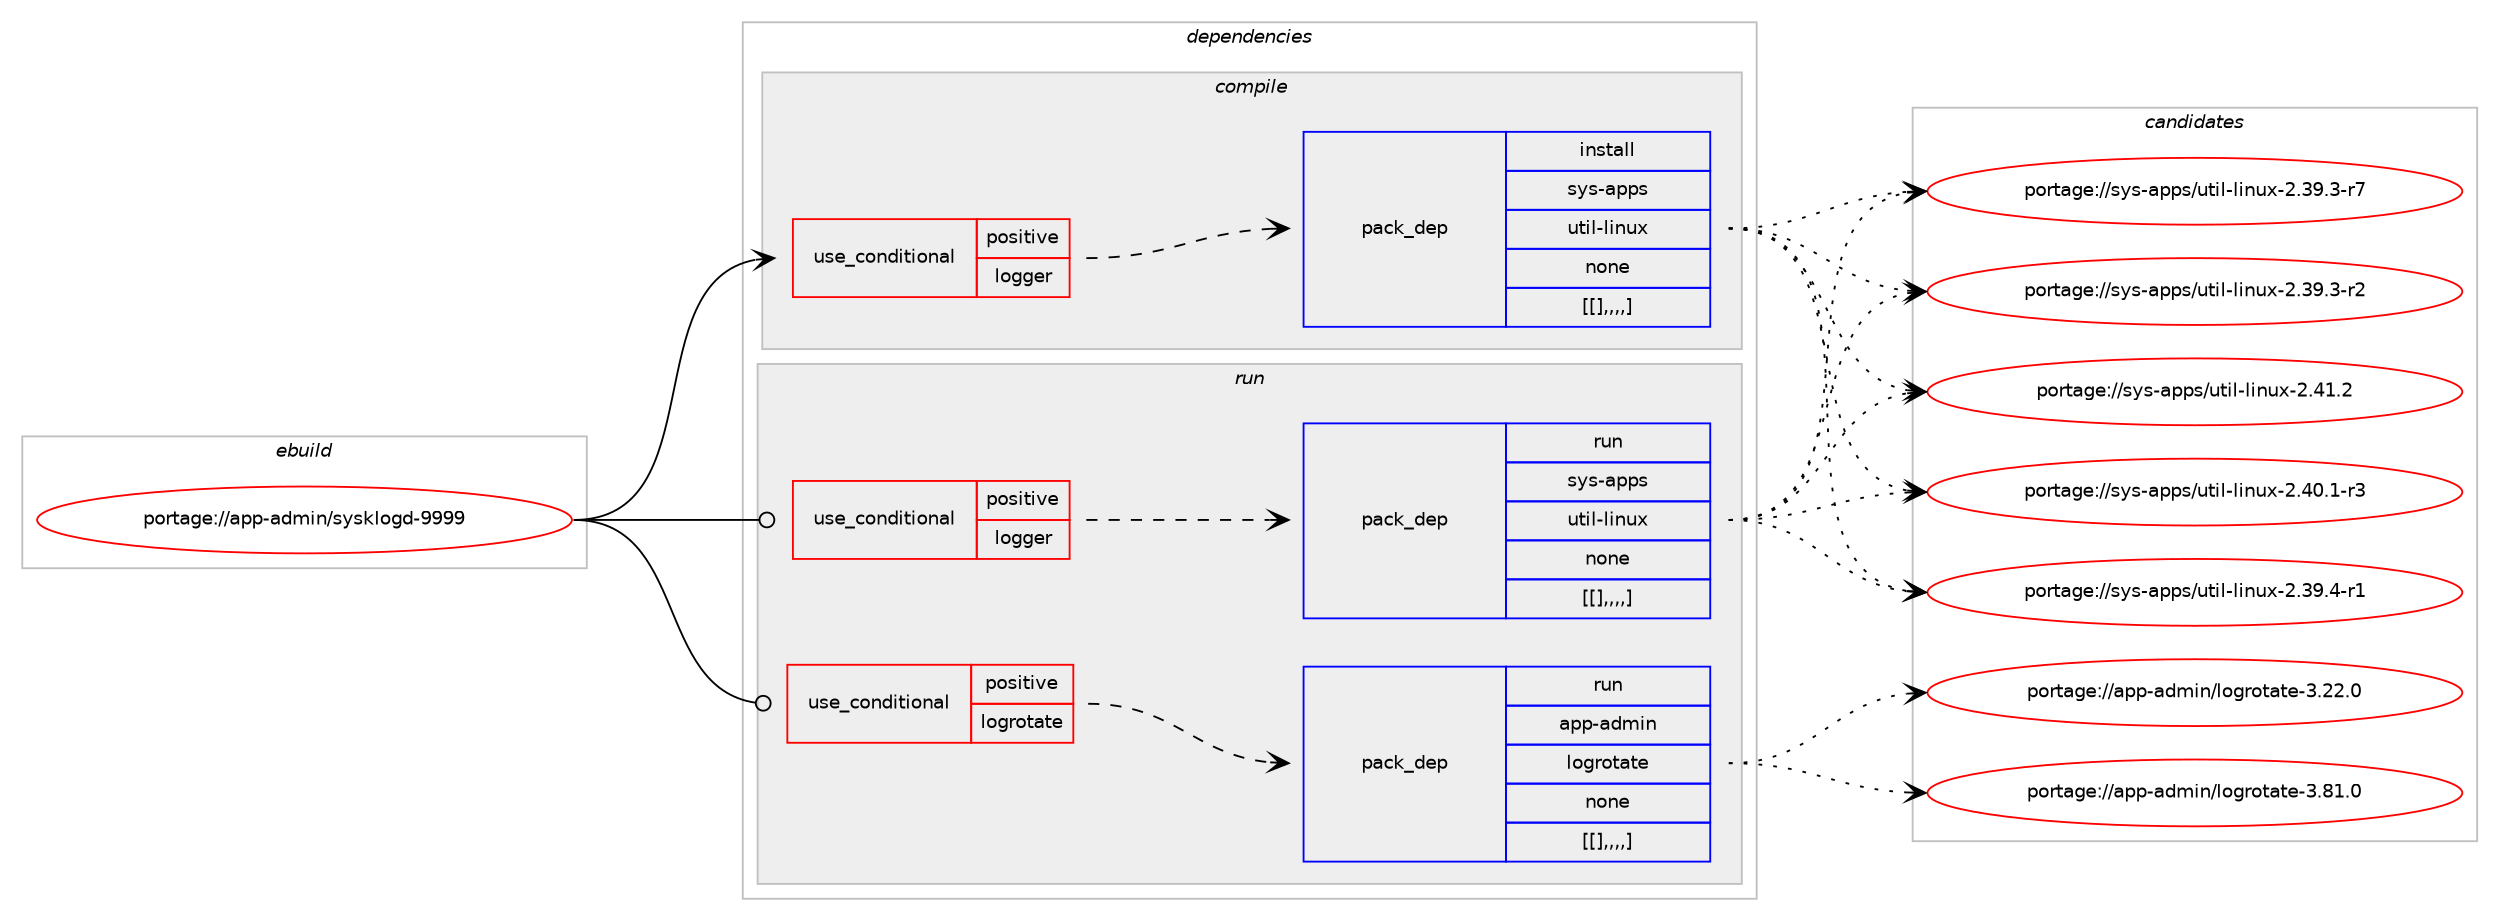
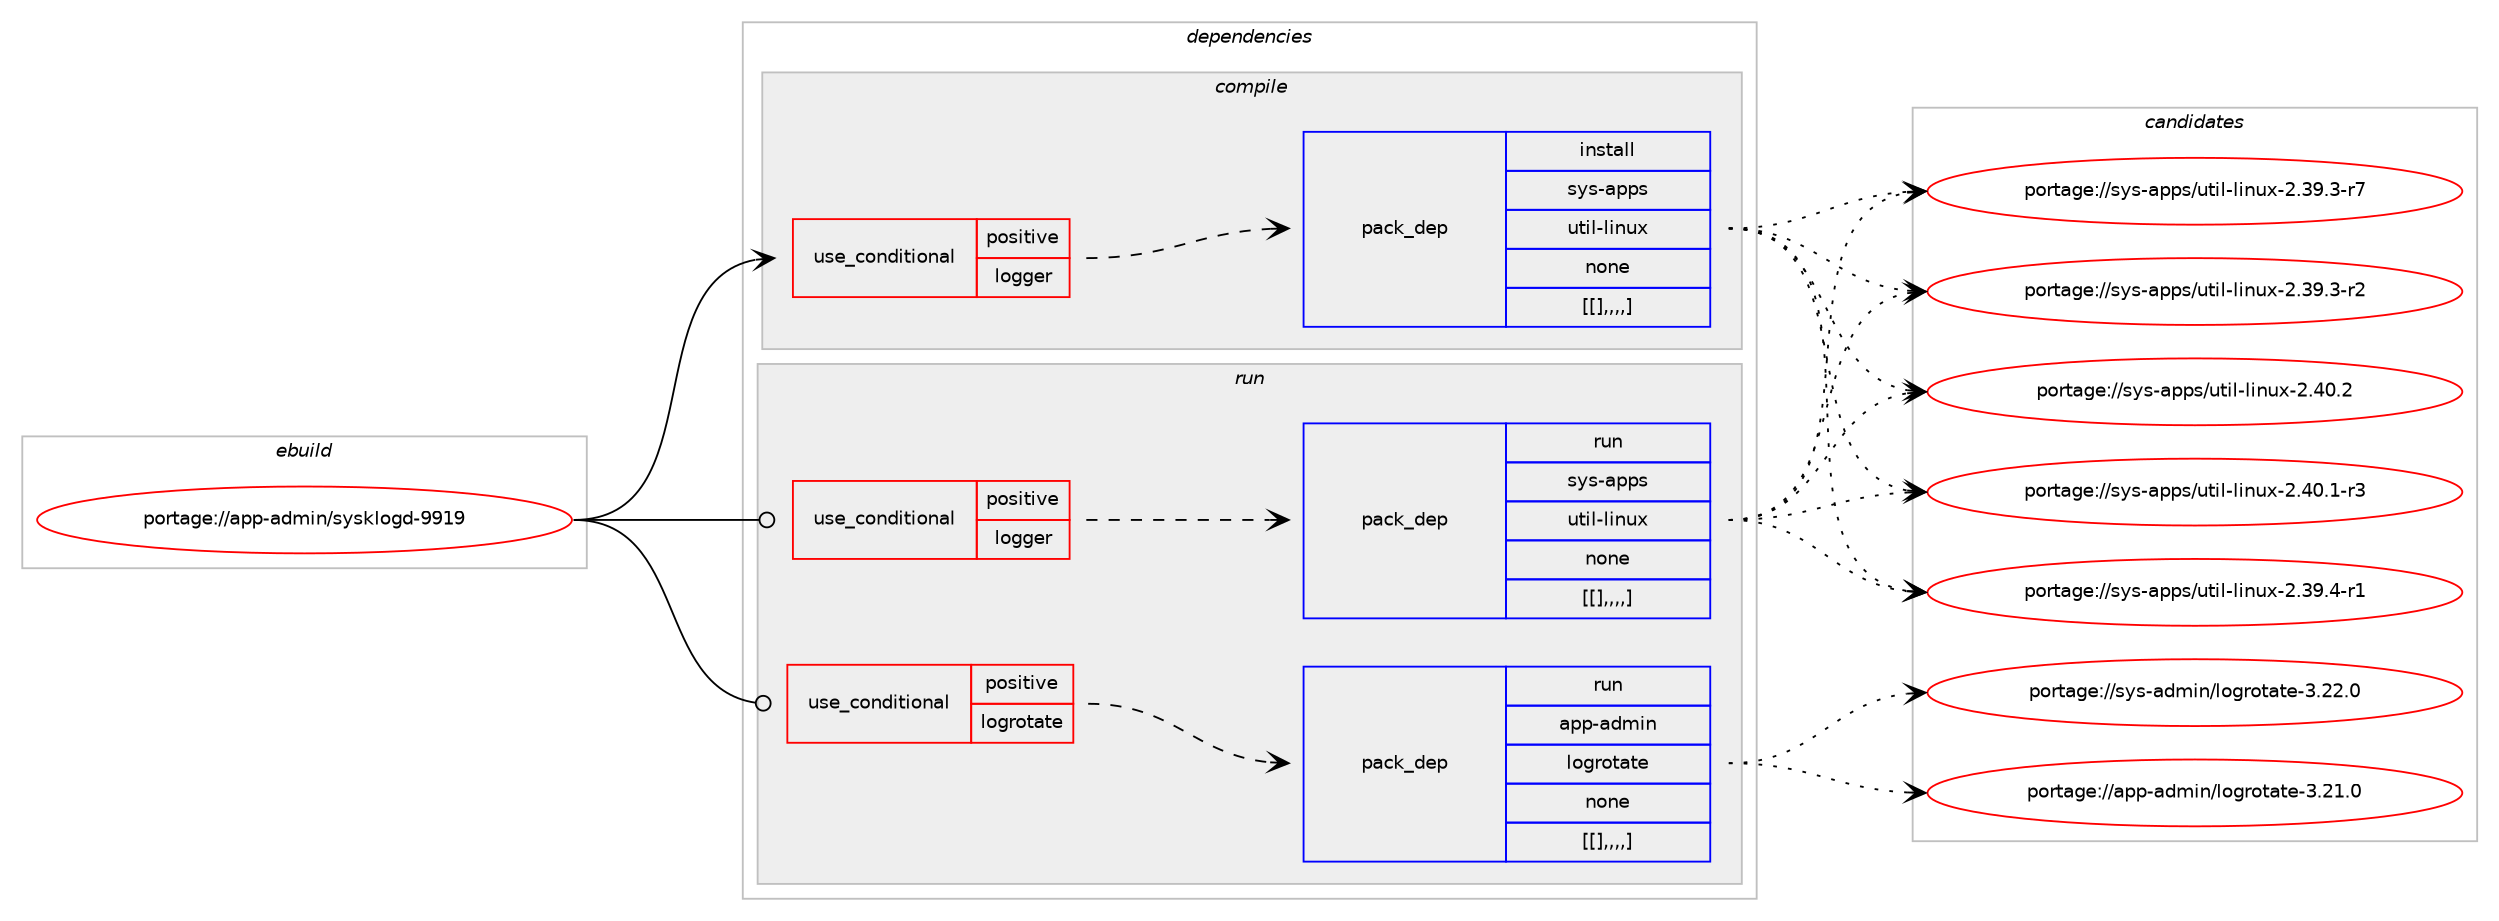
(2195, 392) -> (2195, 392)
(305, 520) -> (305, 520)
(2195, 693) -> (2195, 693)
(2195, 793) -> (2195, 793)
